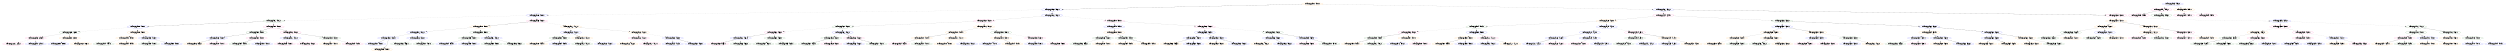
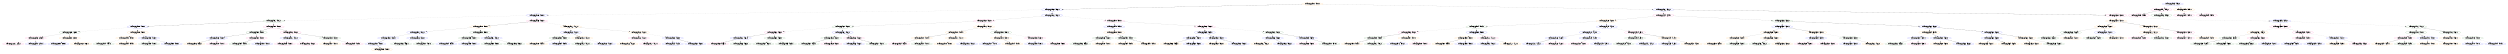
(387, 44) -> (378, 46)
